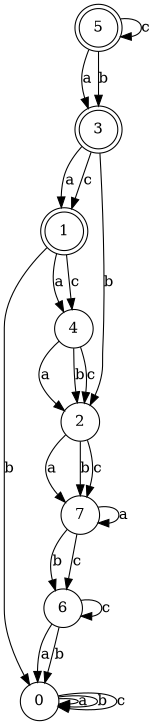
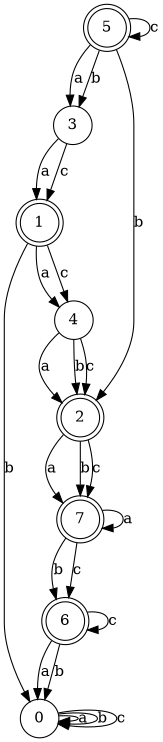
(99, 130) -> (73, 125)
(104, 275) -> (134, 223)
(80, 422) -> (80, 418)
(80, 515) -> (80, 519)
(63, 608) -> (65, 621)
